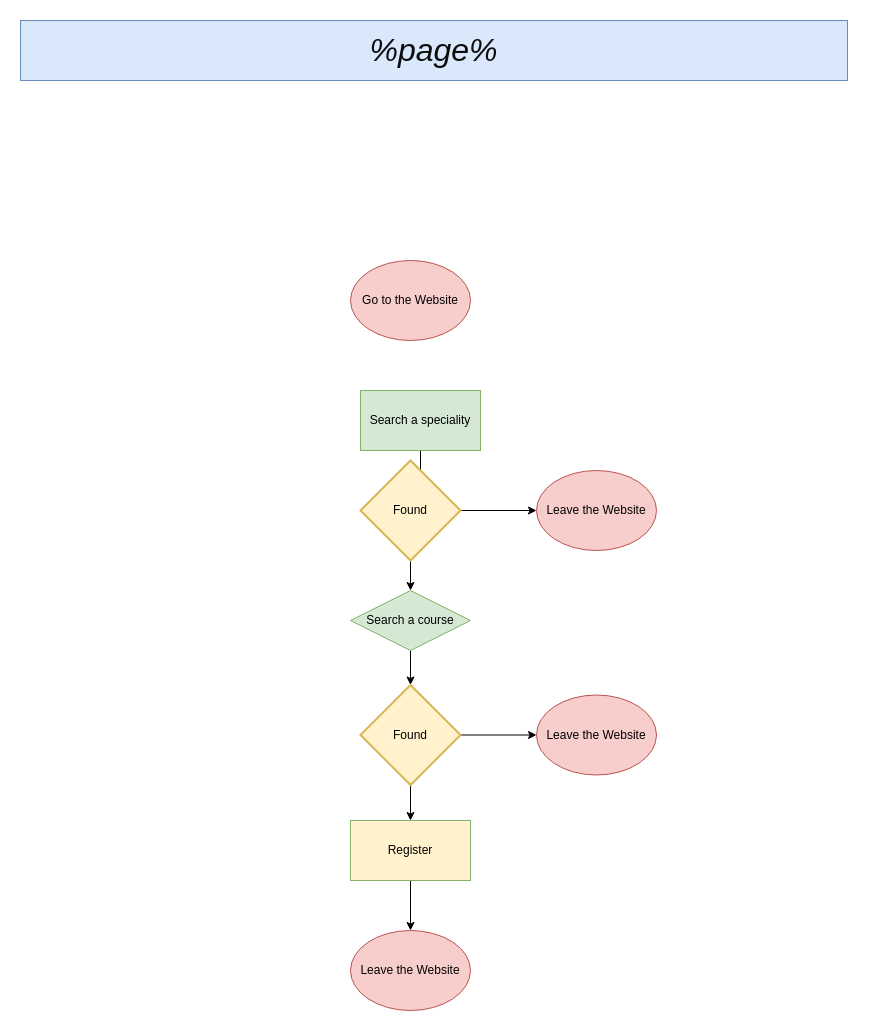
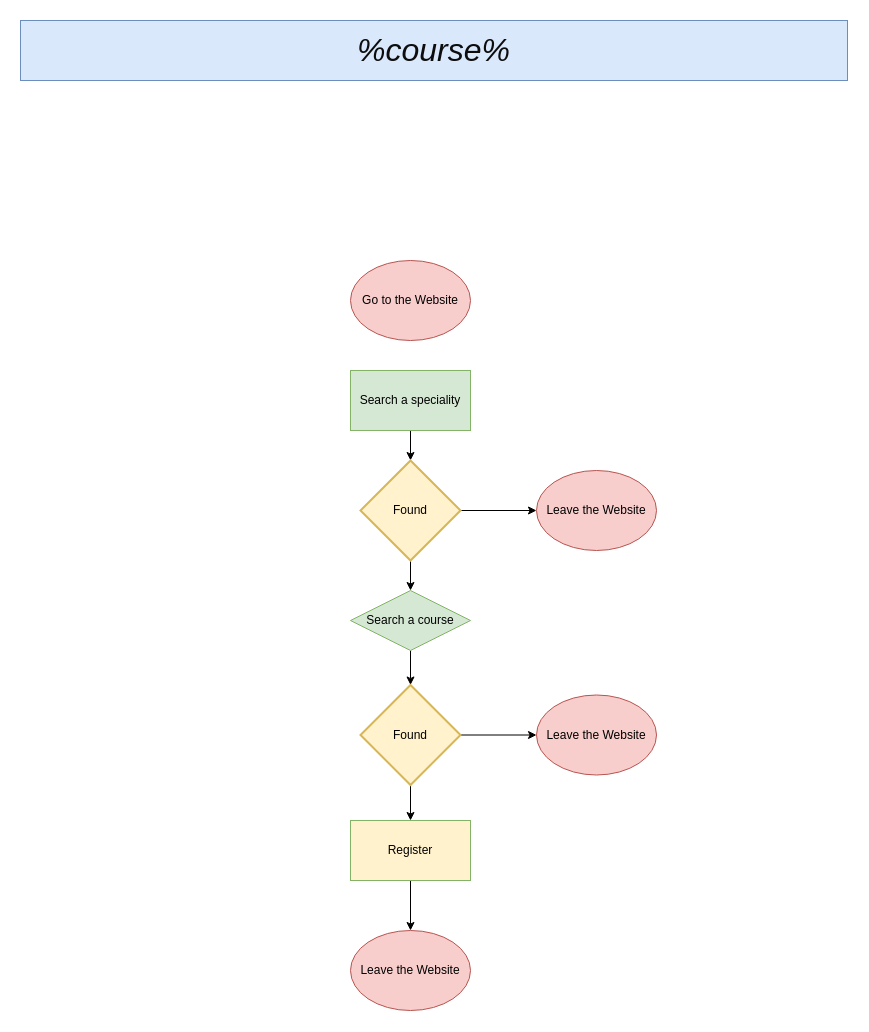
(434, 51) -> (434, 51)
(421, 421) -> (411, 401)
